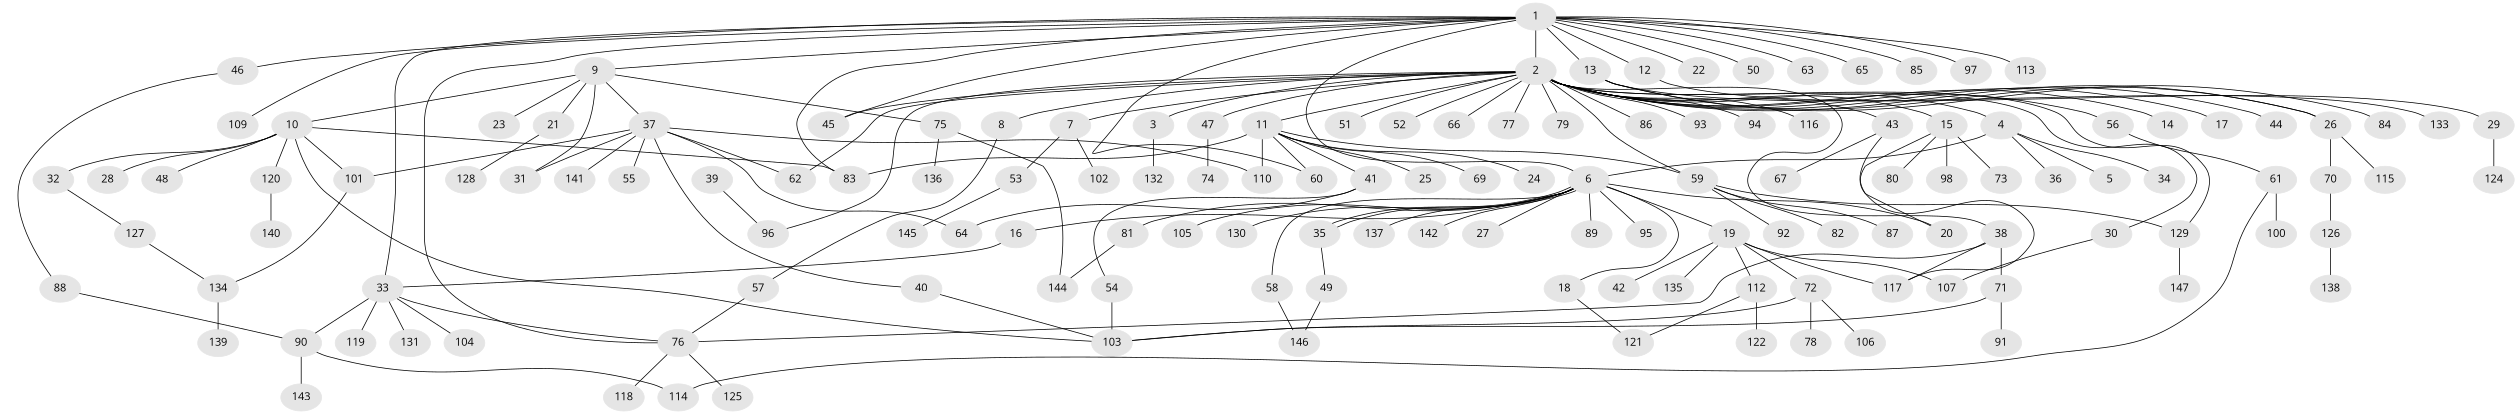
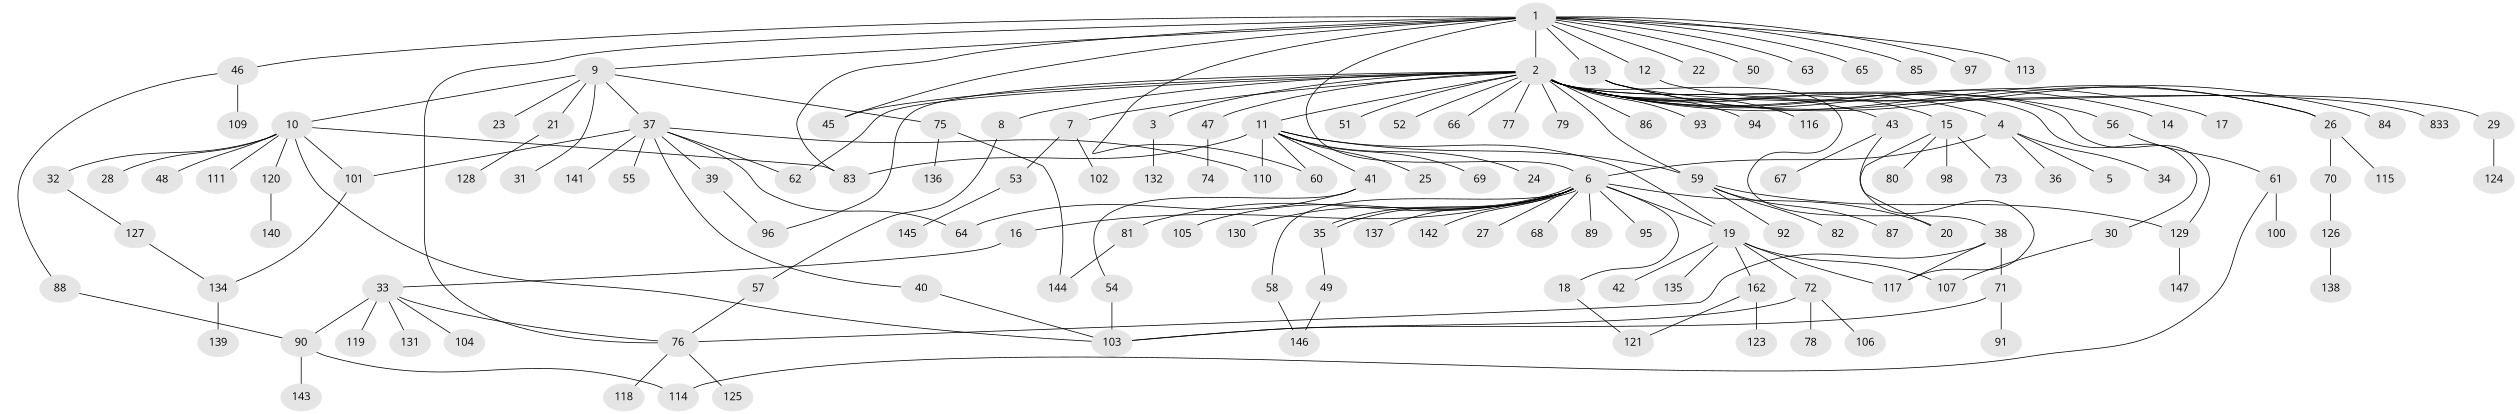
(851, 26) -> none
(877, 30) -> (238, 98)
(2276, 125) -> none
(2439, 125) -> (2439, 125)
none -> (1506, 146)
(581, 152) -> (677, 150)
none -> (217, 180)
none -> (1537, 234)
(1756, 289) -> (1756, 289)
(1756, 343) -> (1756, 343)
